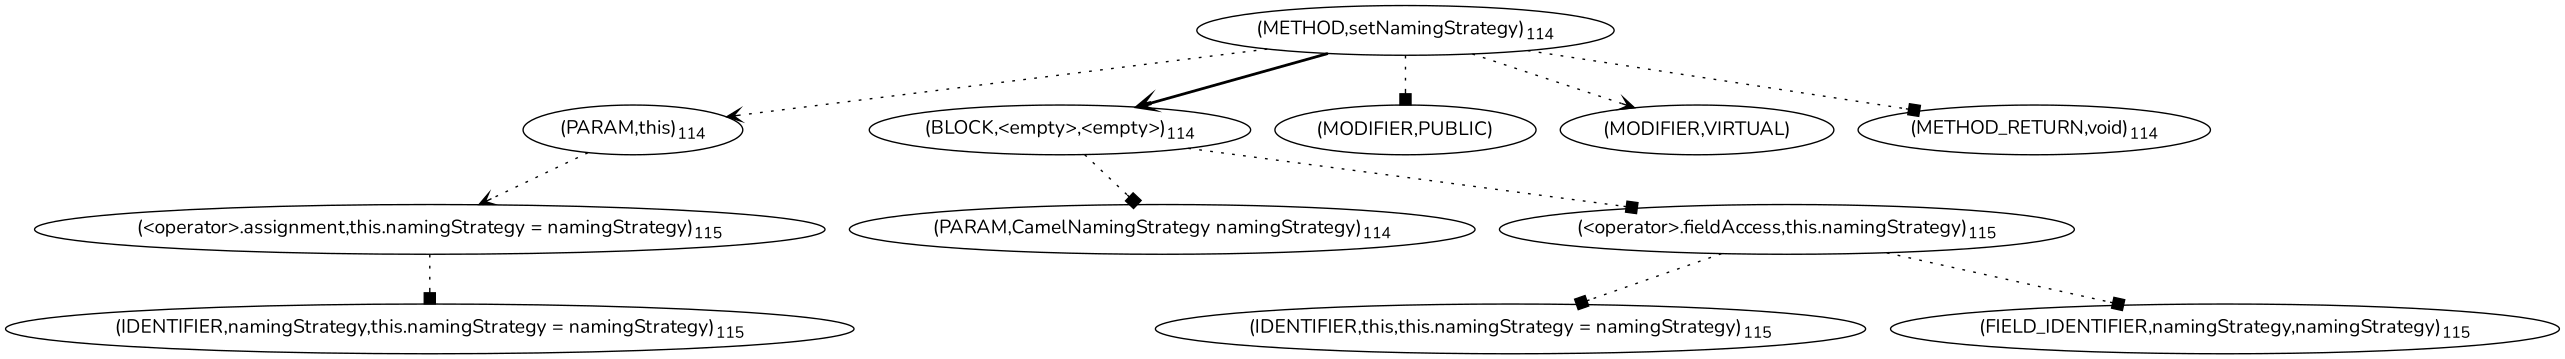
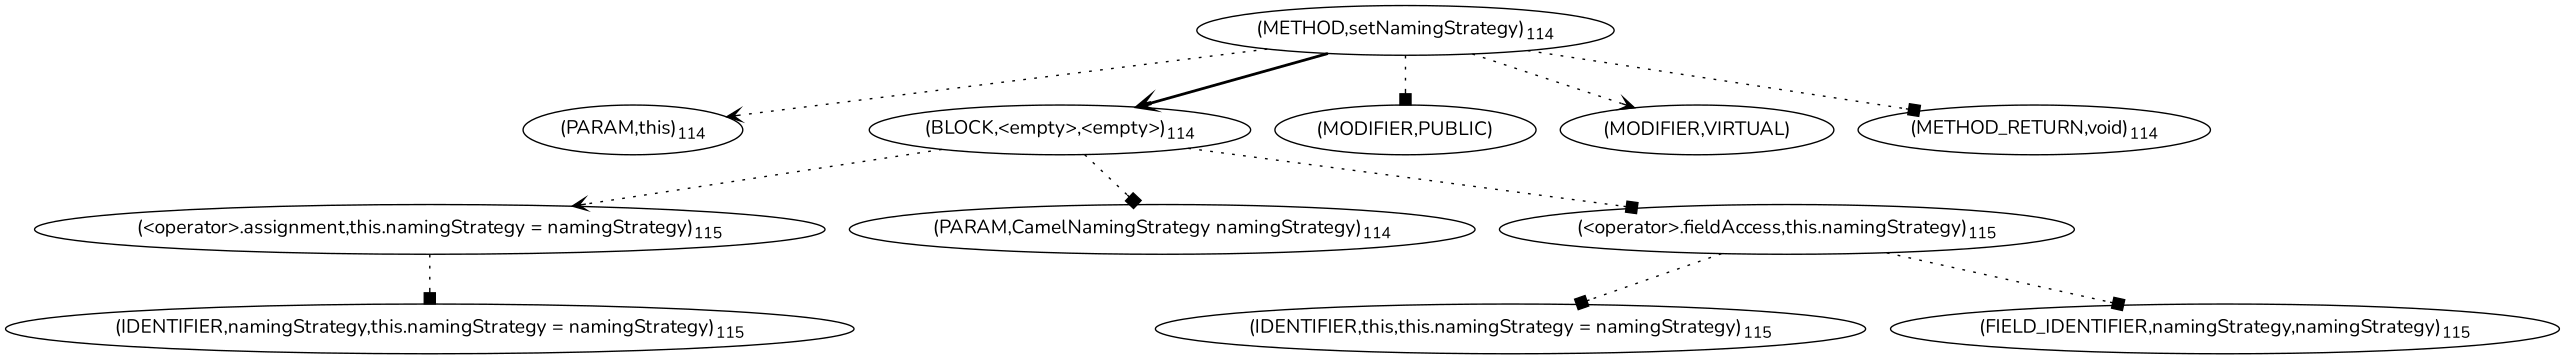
(540, 176) -> (764, 177)
